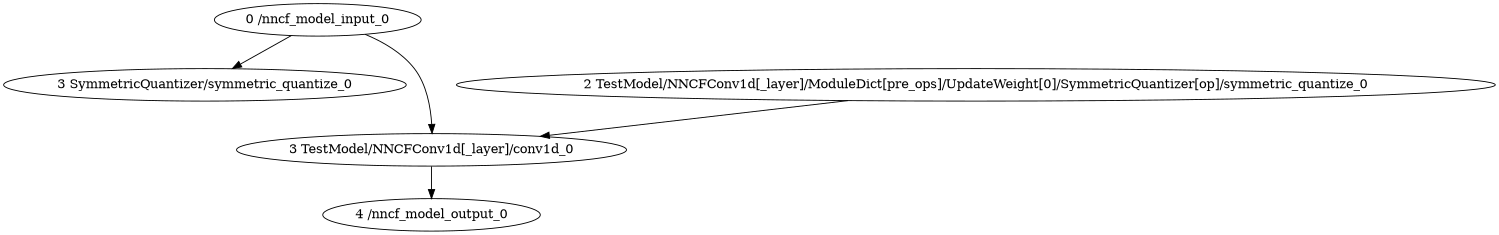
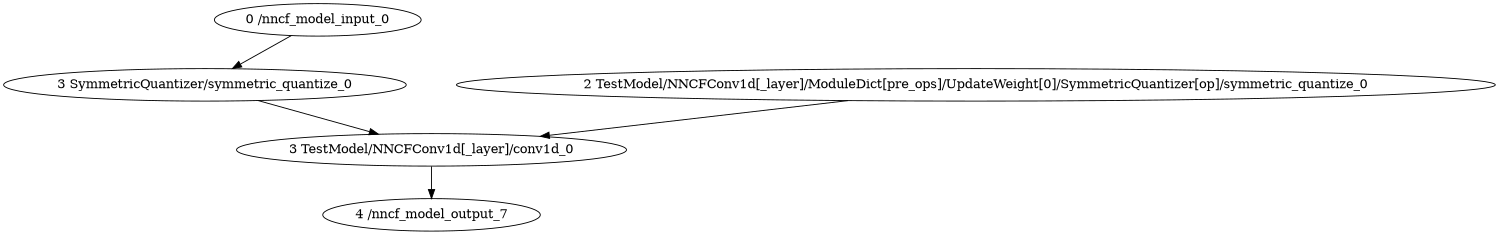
(414, 68) -> (314, 116)
(432, 215) -> (432, 215)
